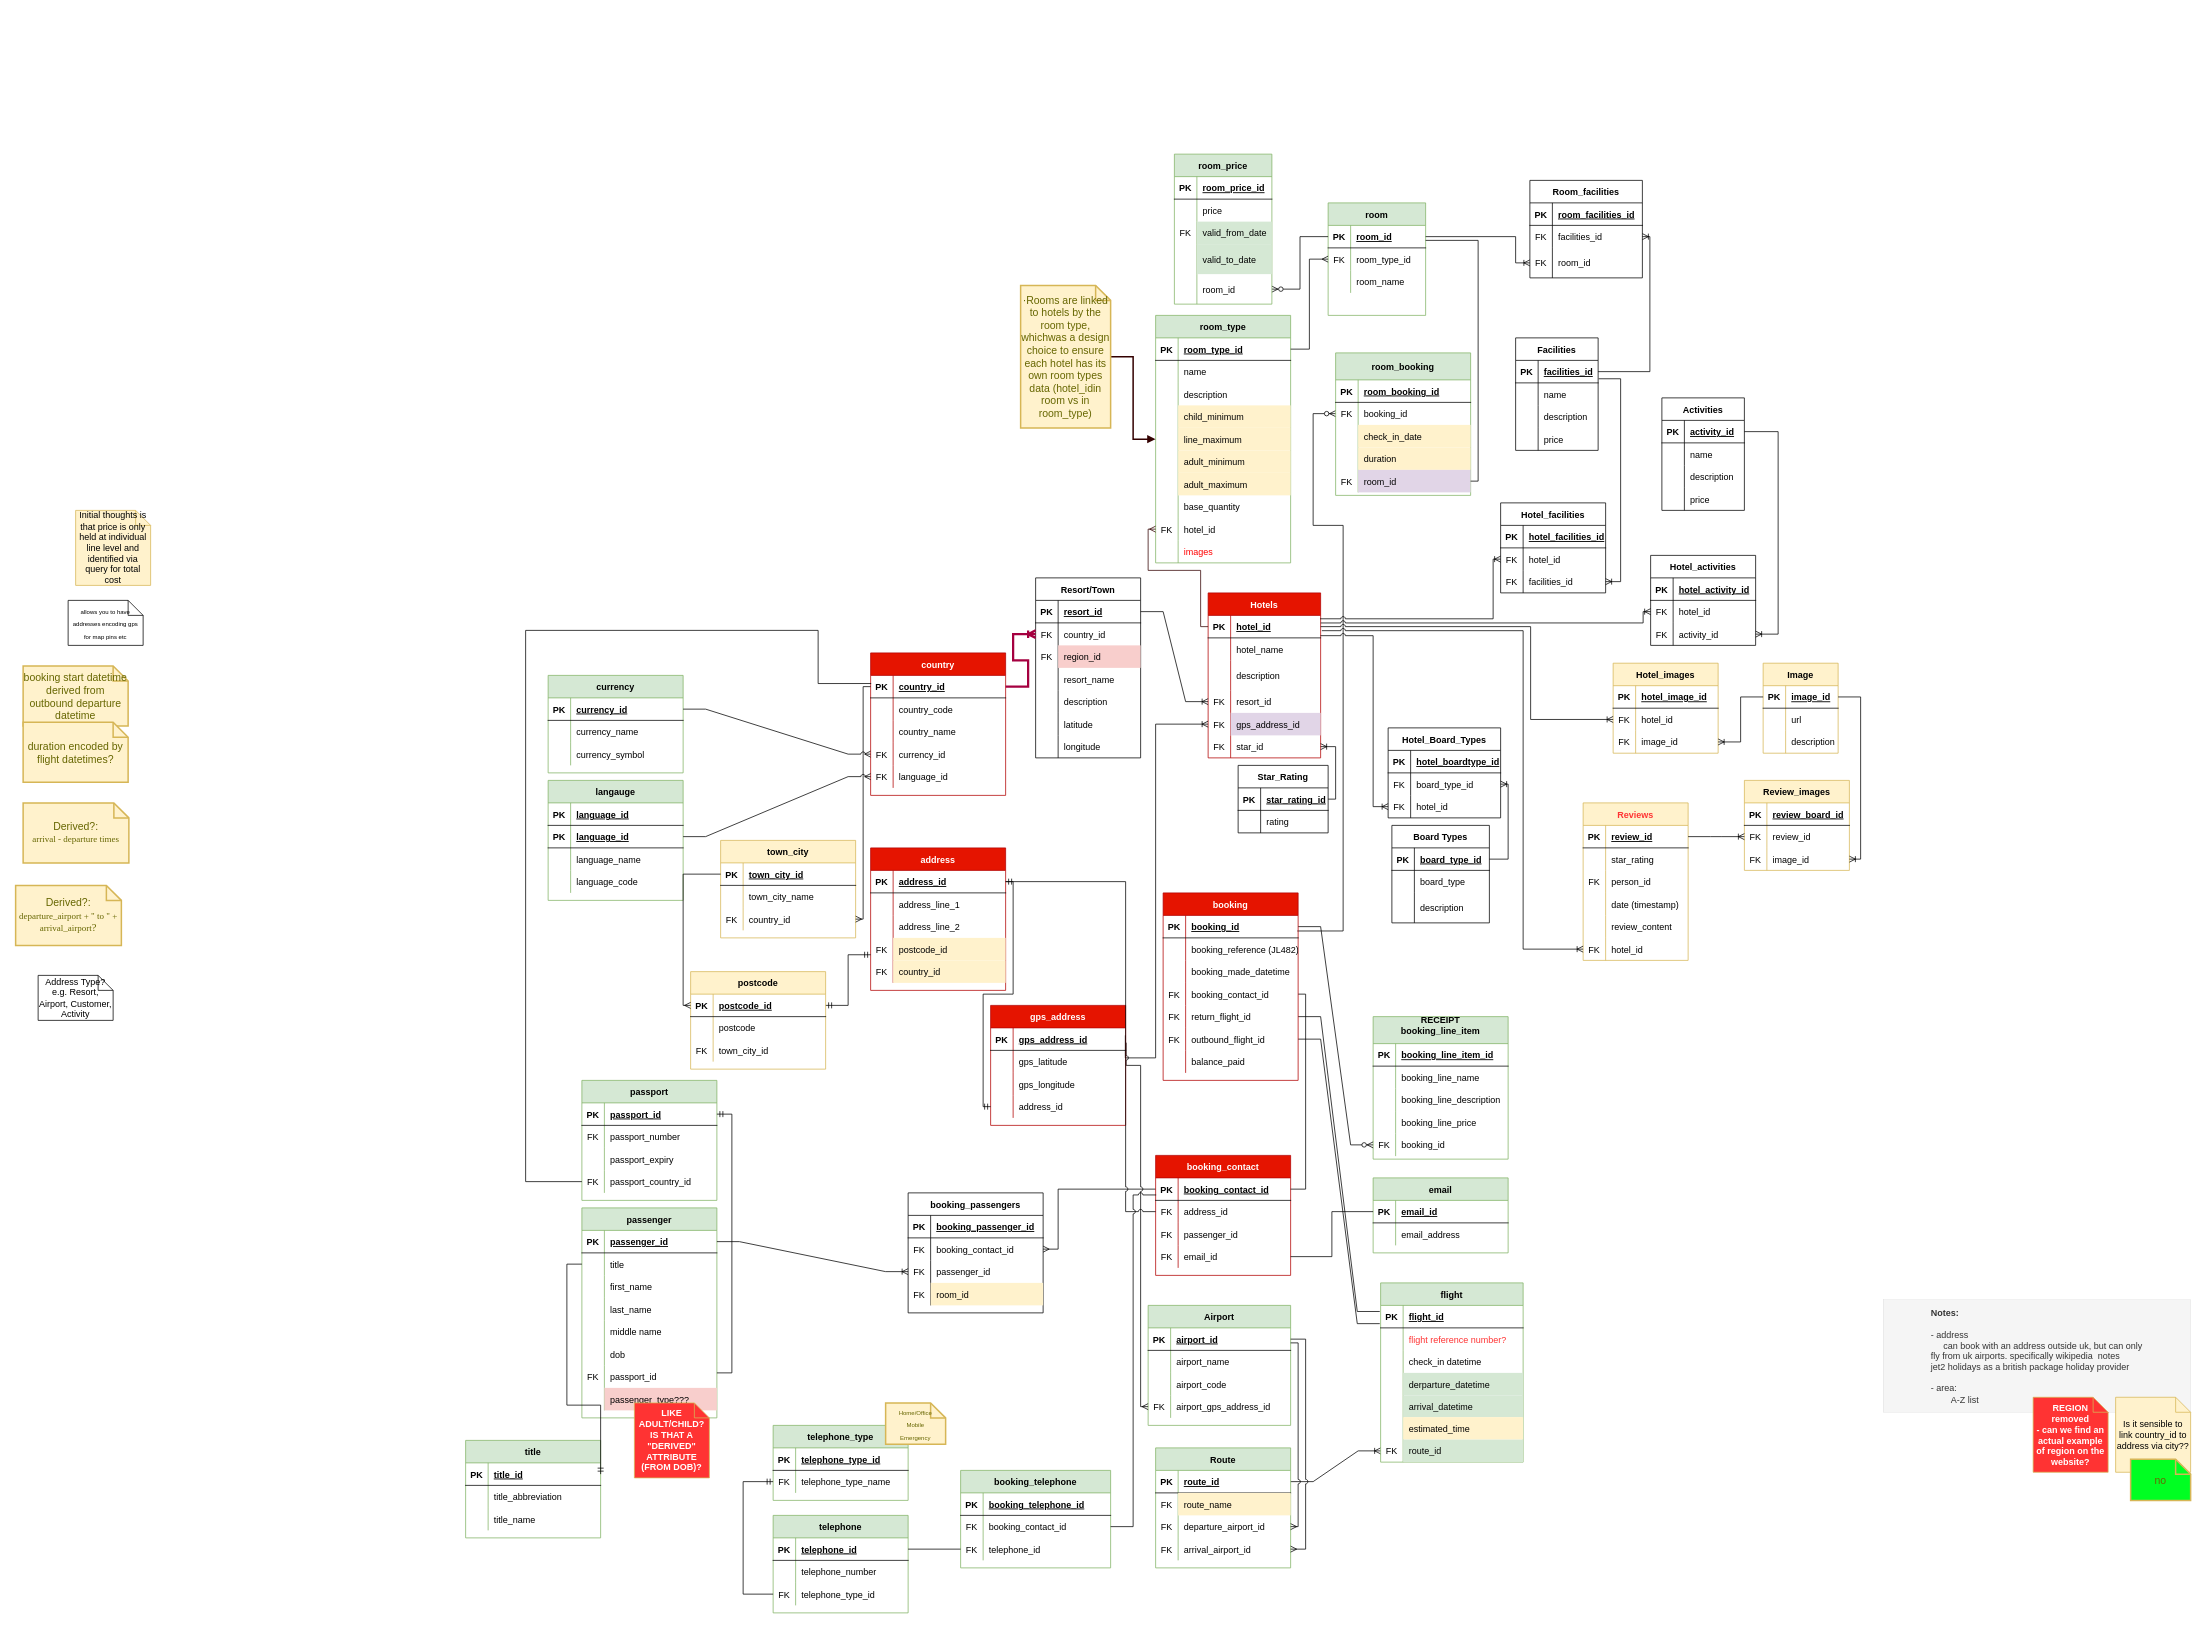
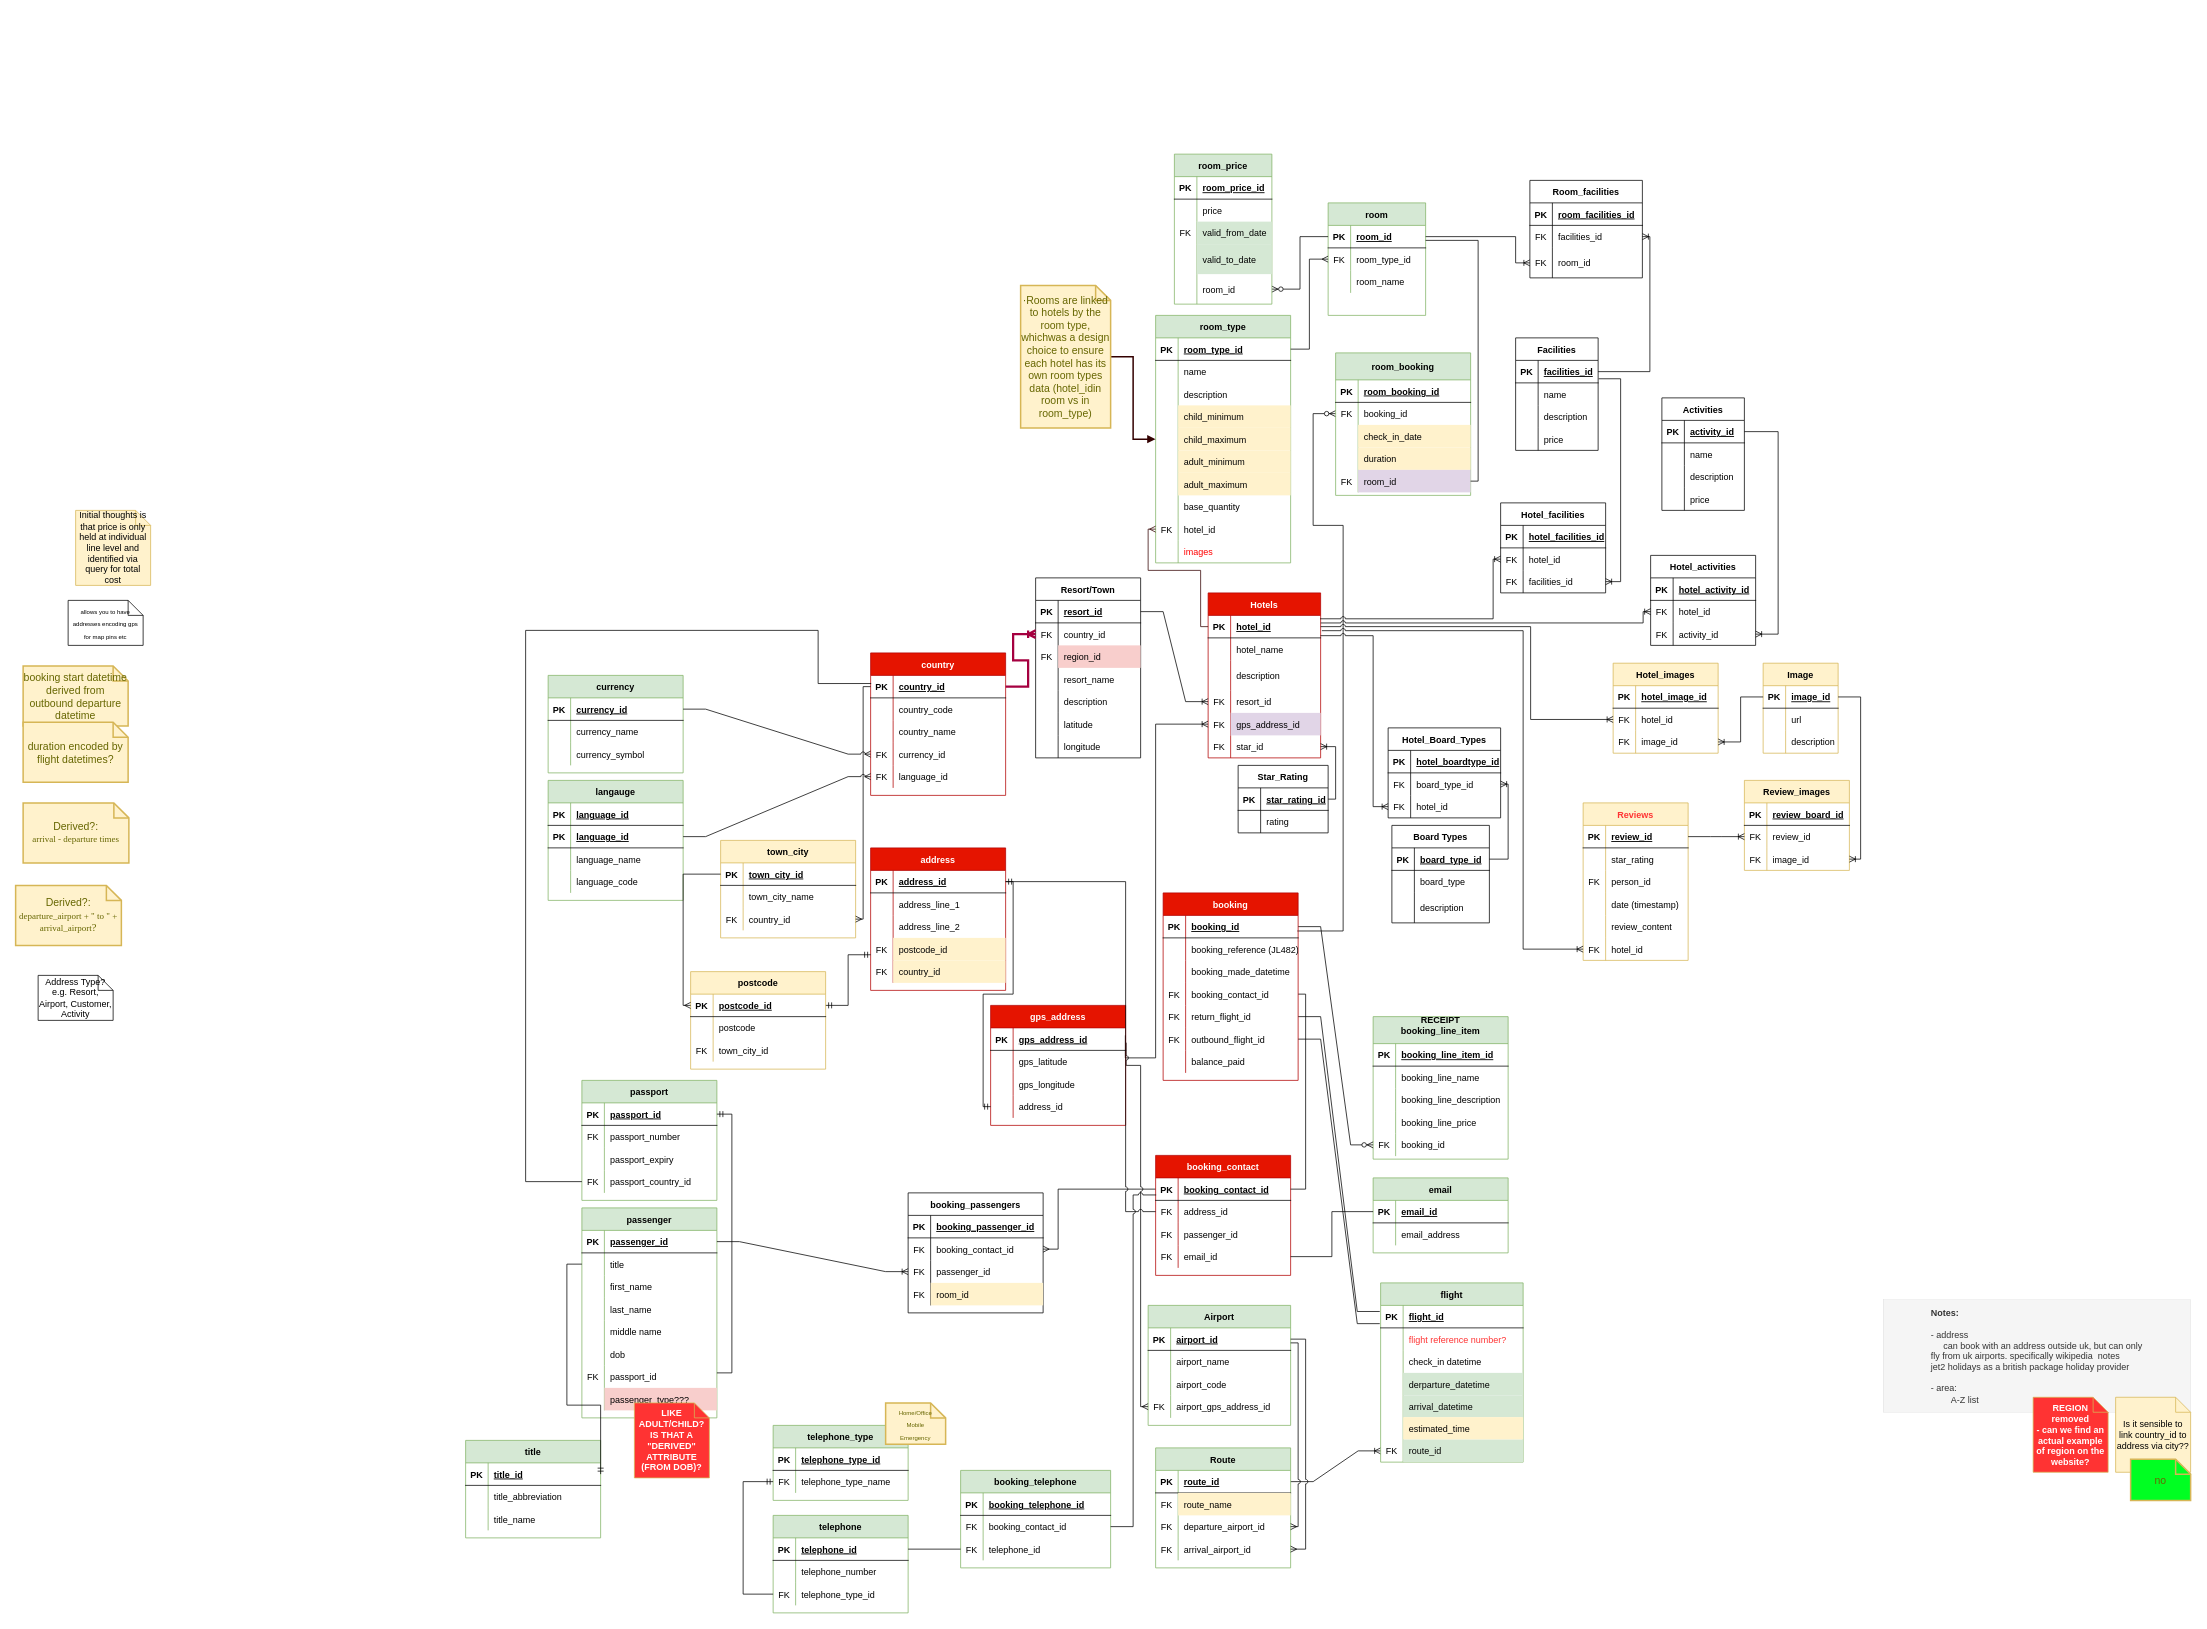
(1210, 440) -> (1213, 440)
